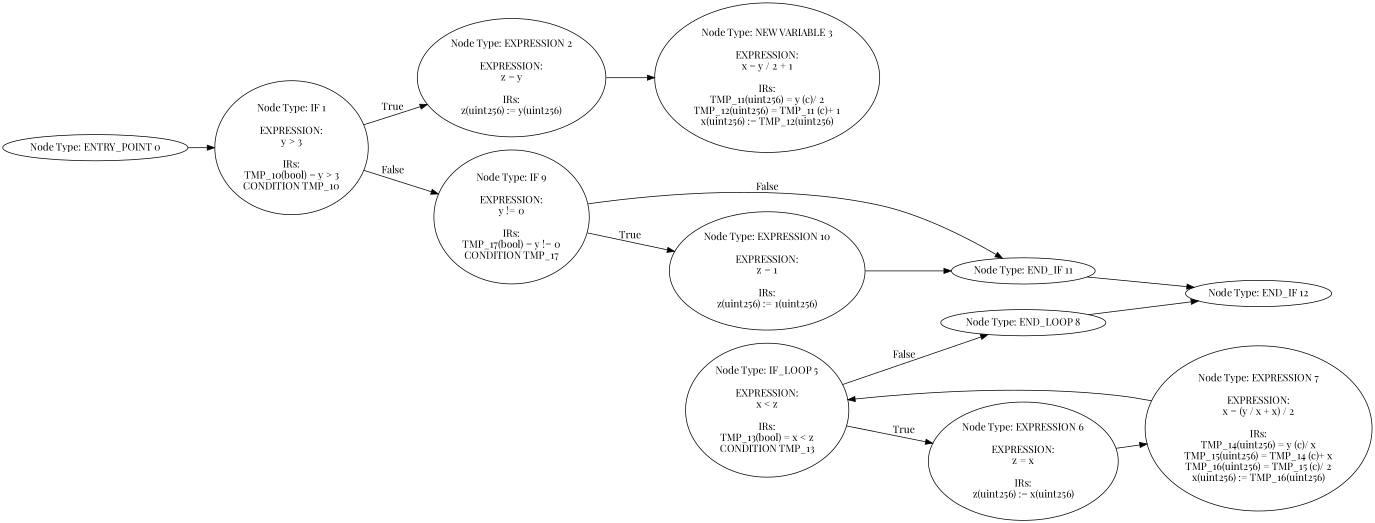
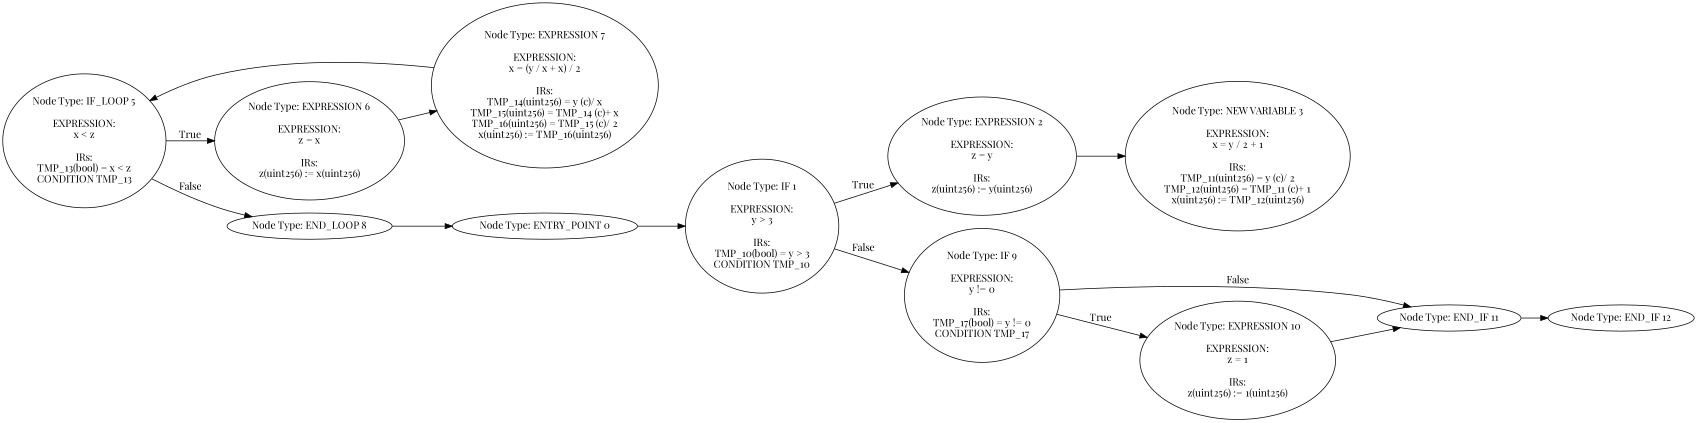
(1140, 308) -> (418, 226)
